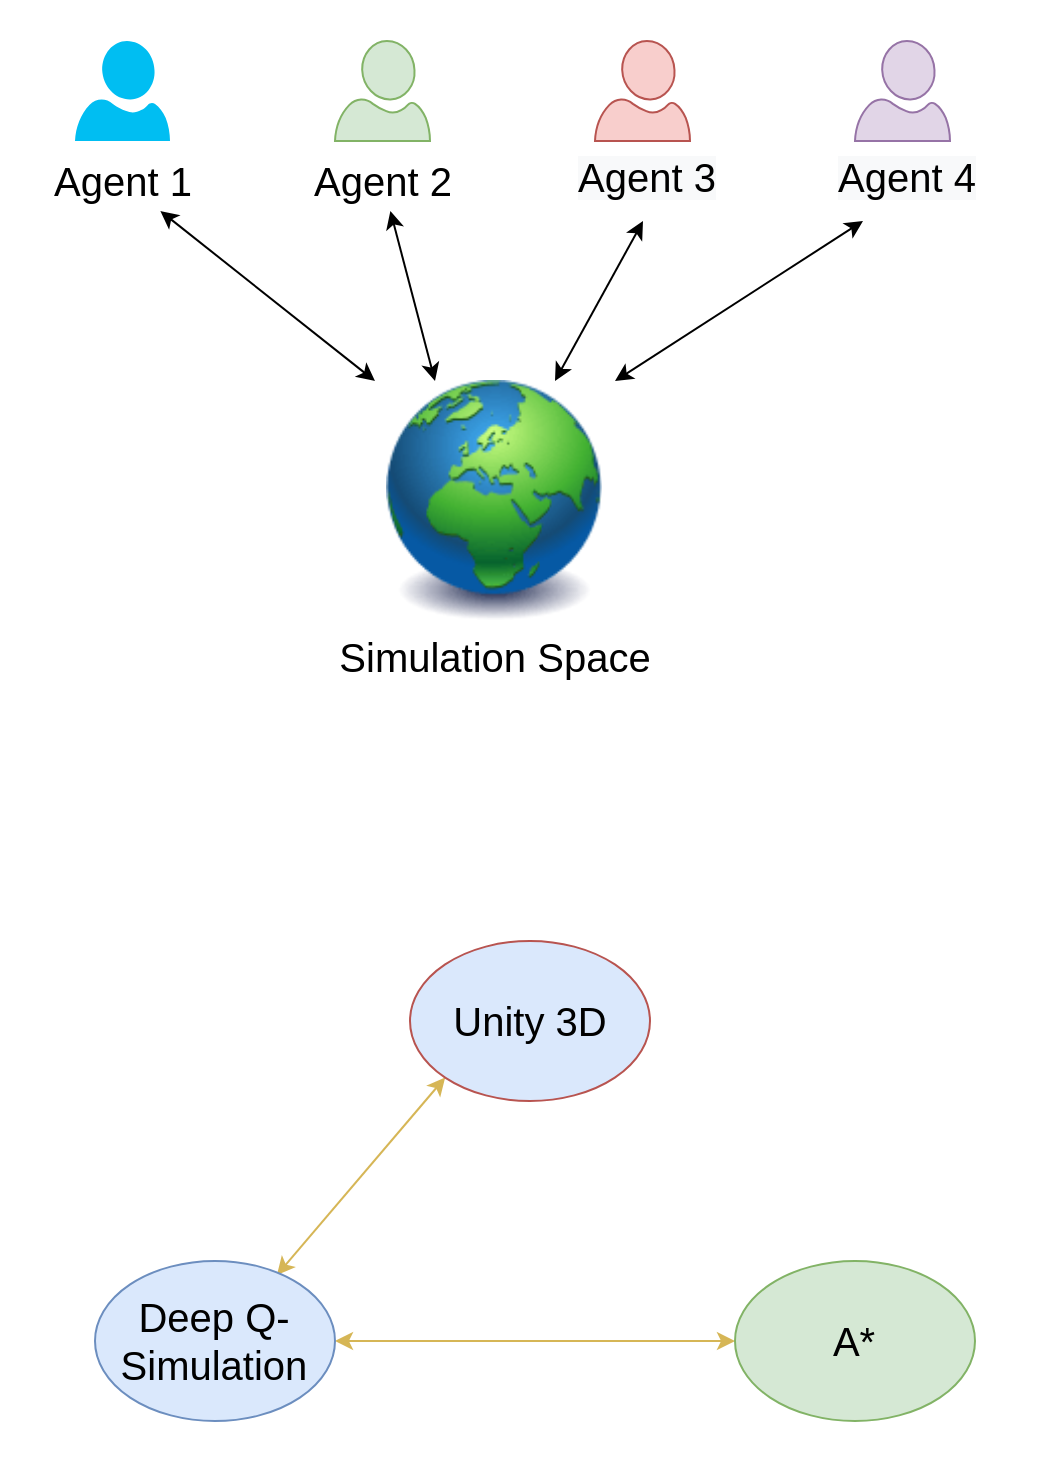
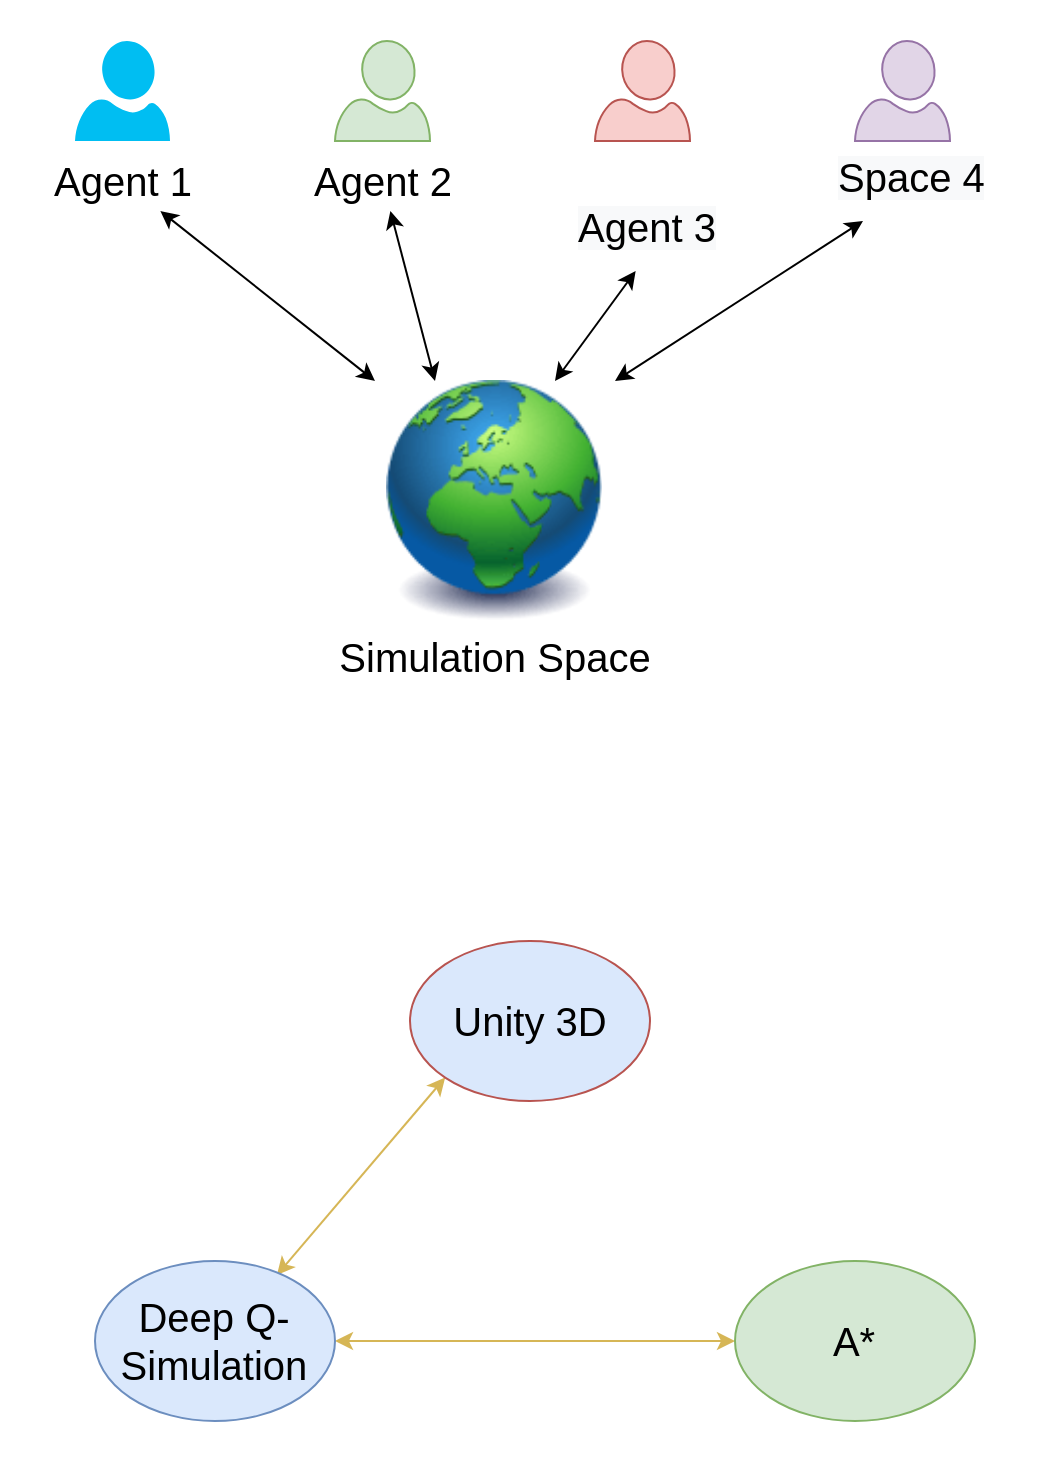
(912, 179) -> (912, 179)
(665, 181) -> (665, 231)
